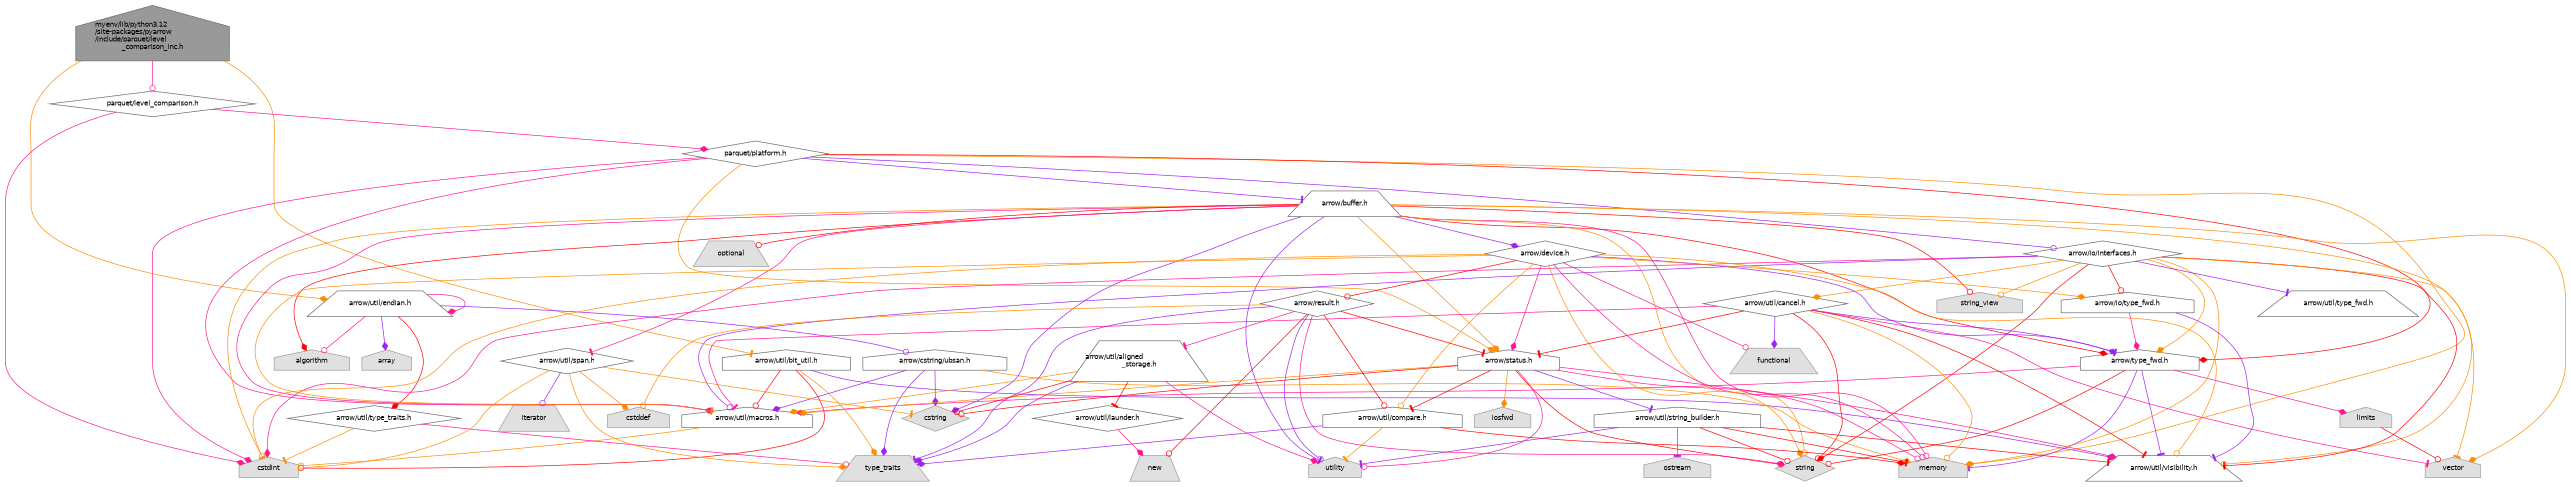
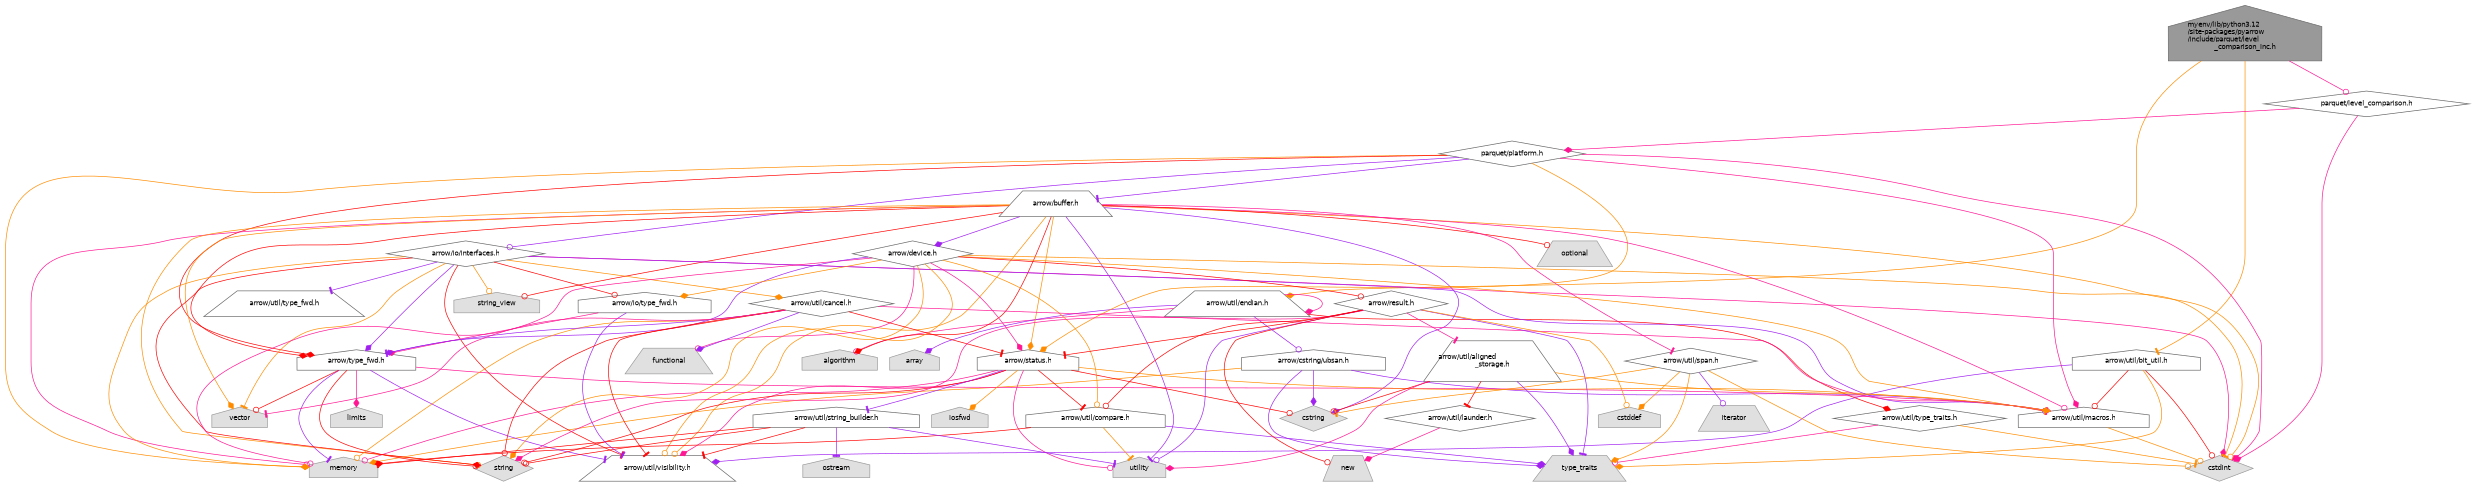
(2203, 296) -> (412, 304)
(2408, 443) -> (299, 389)
(269, 468) -> (2219, 468)
